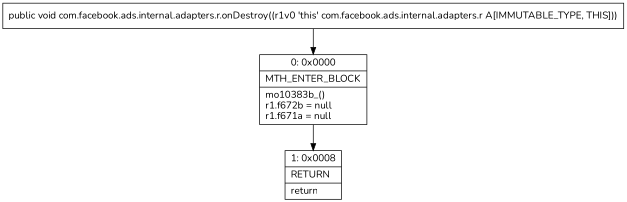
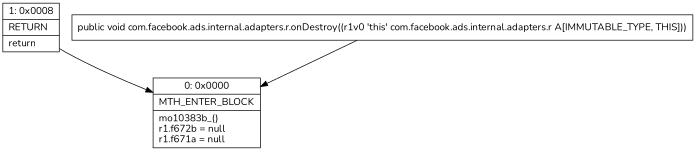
(313, 134) -> (102, 71)
